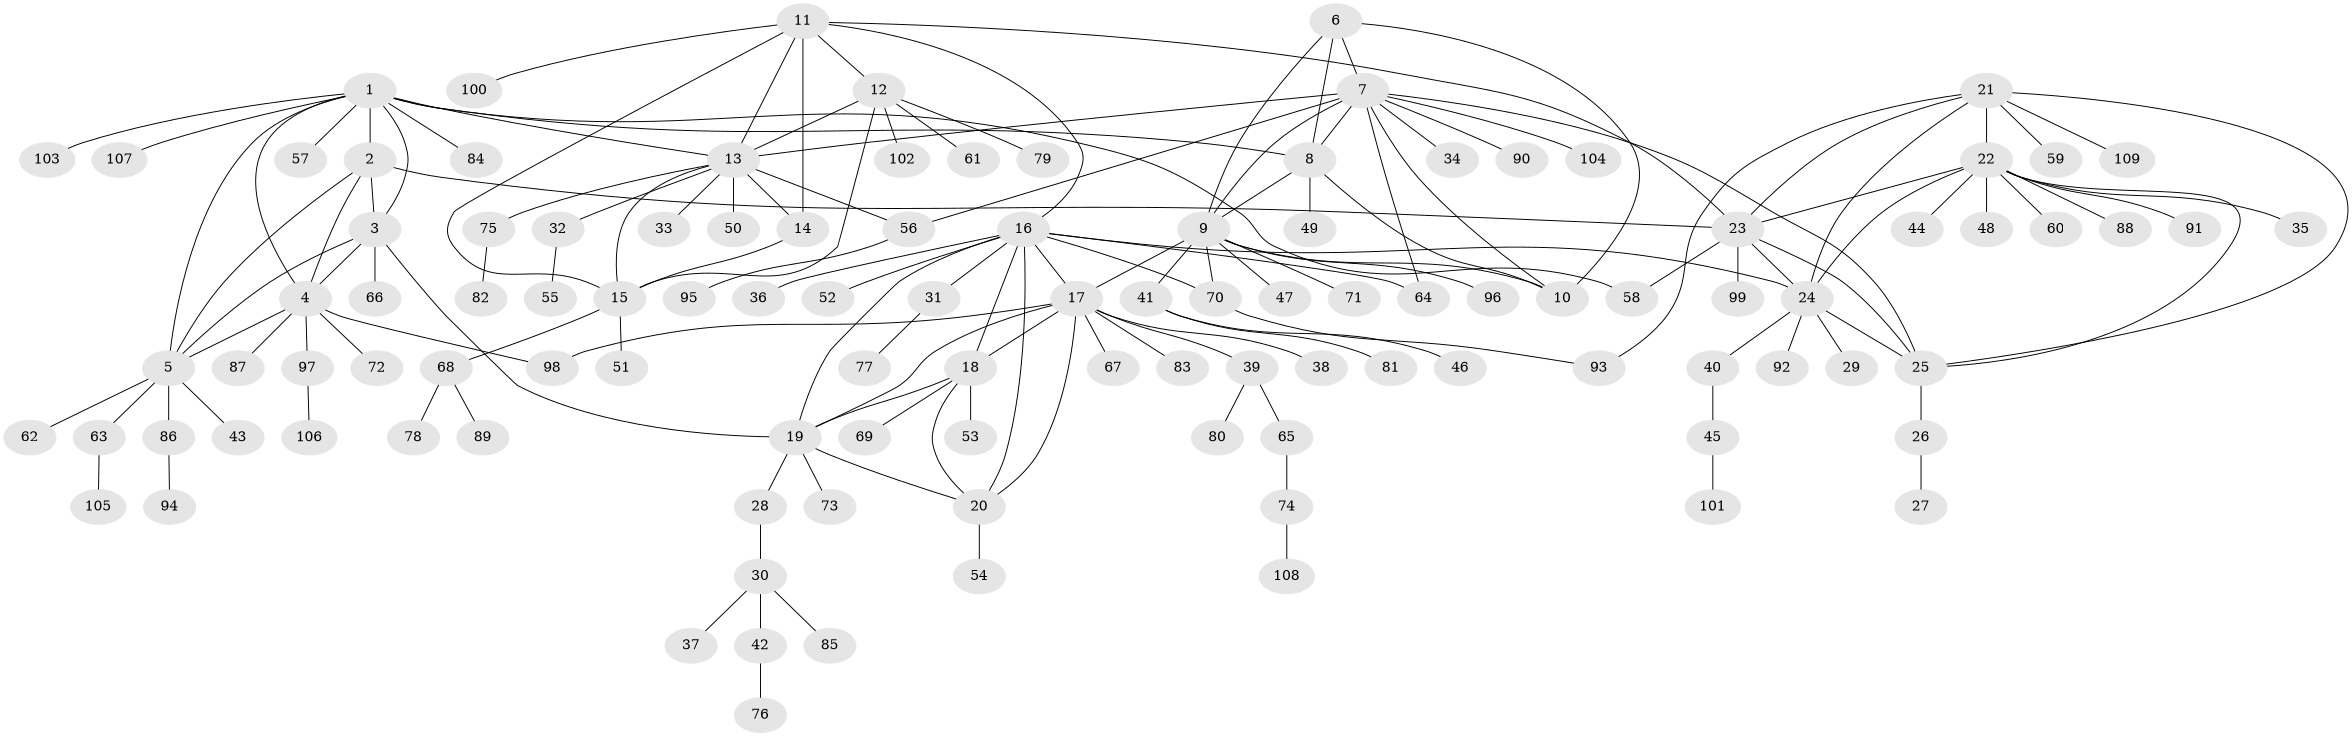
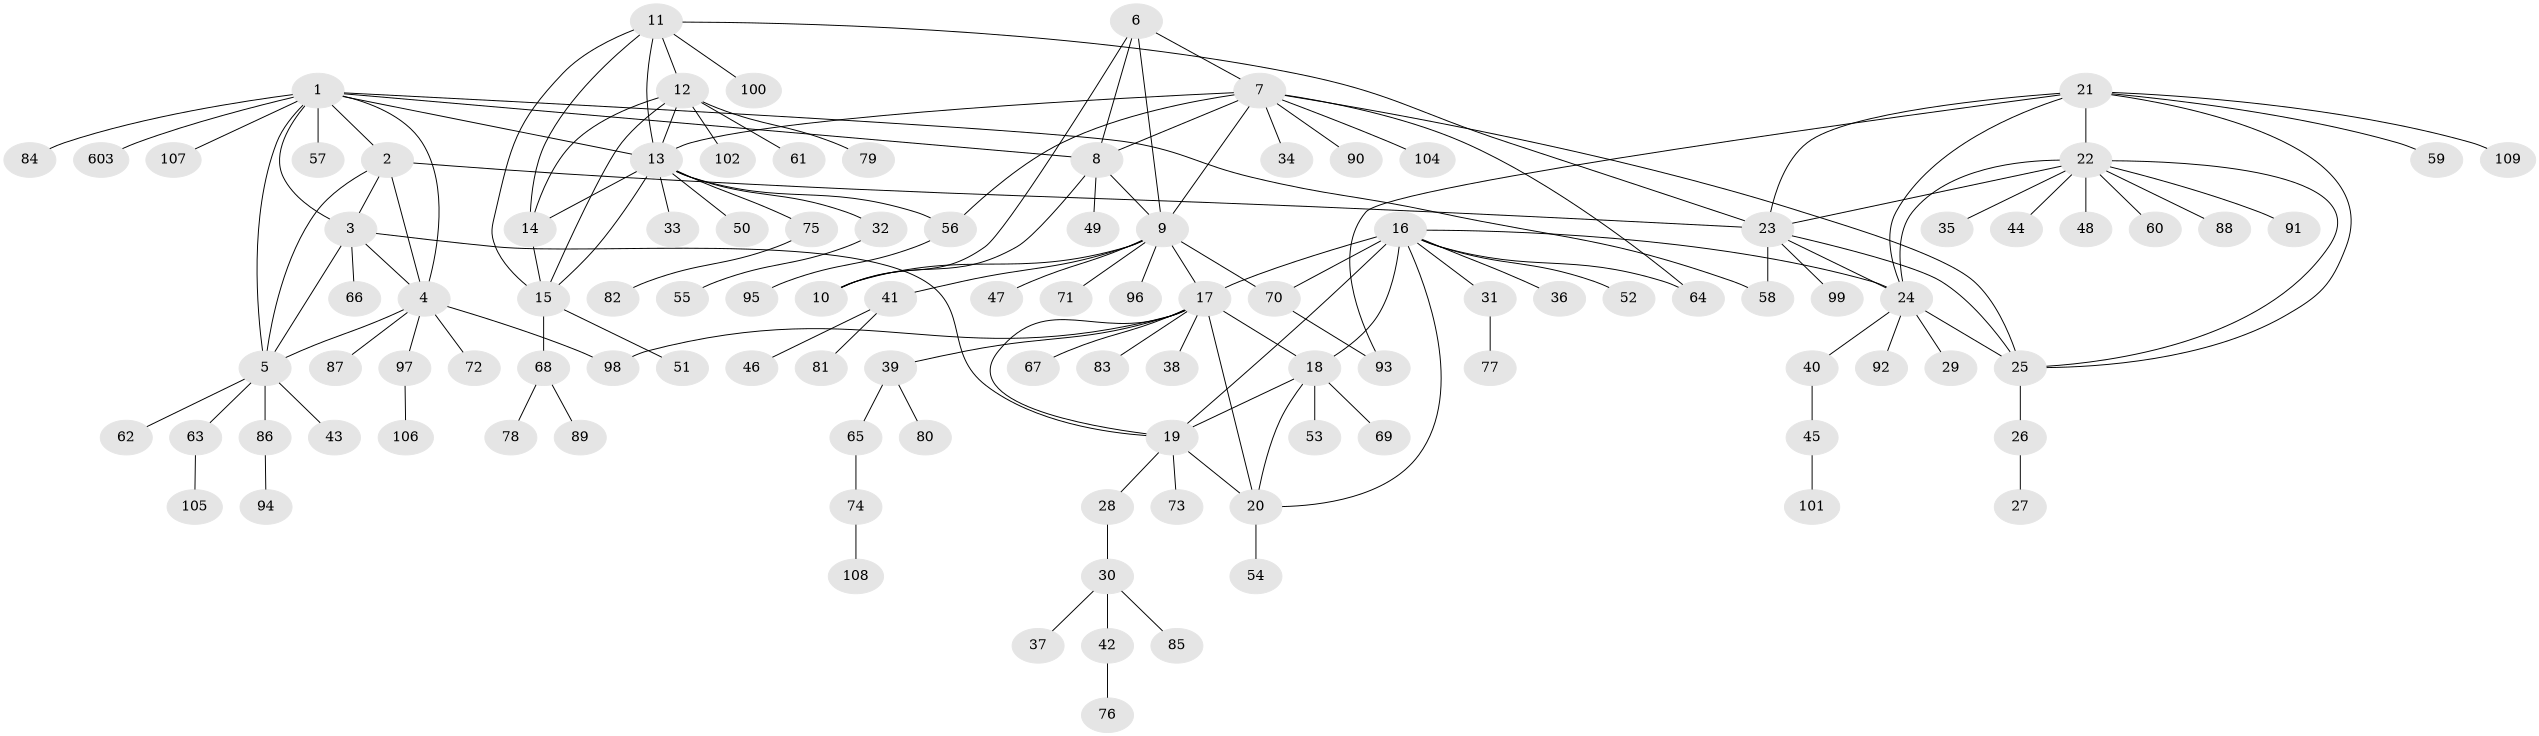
(1006, 79) -> none
none -> (580, 137)
(47, 160) -> (101, 160)
(1447, 207) -> none
